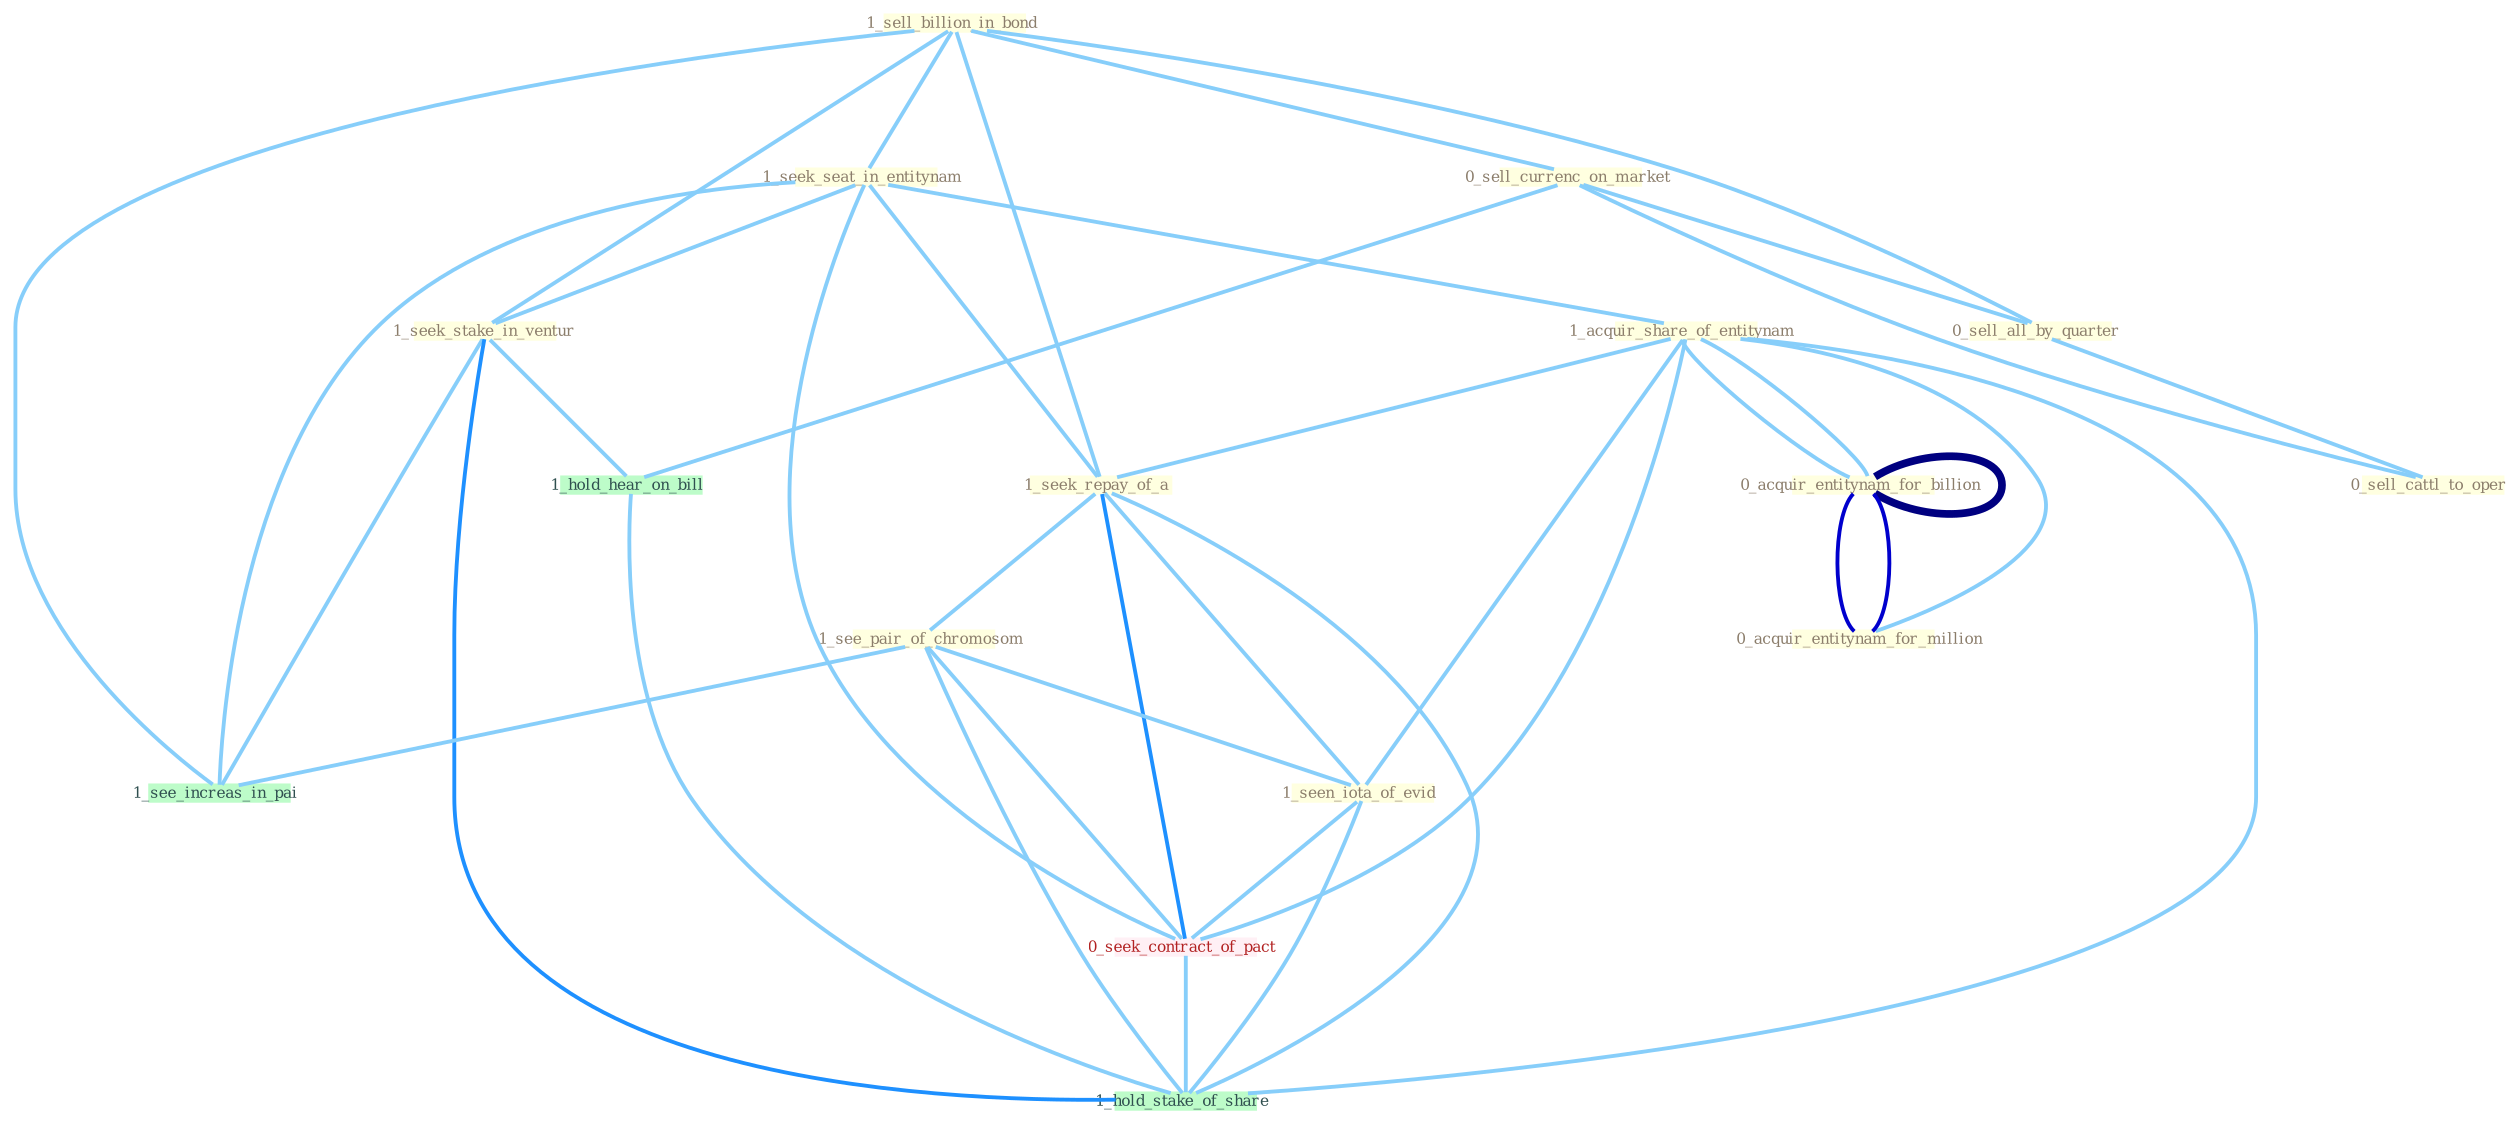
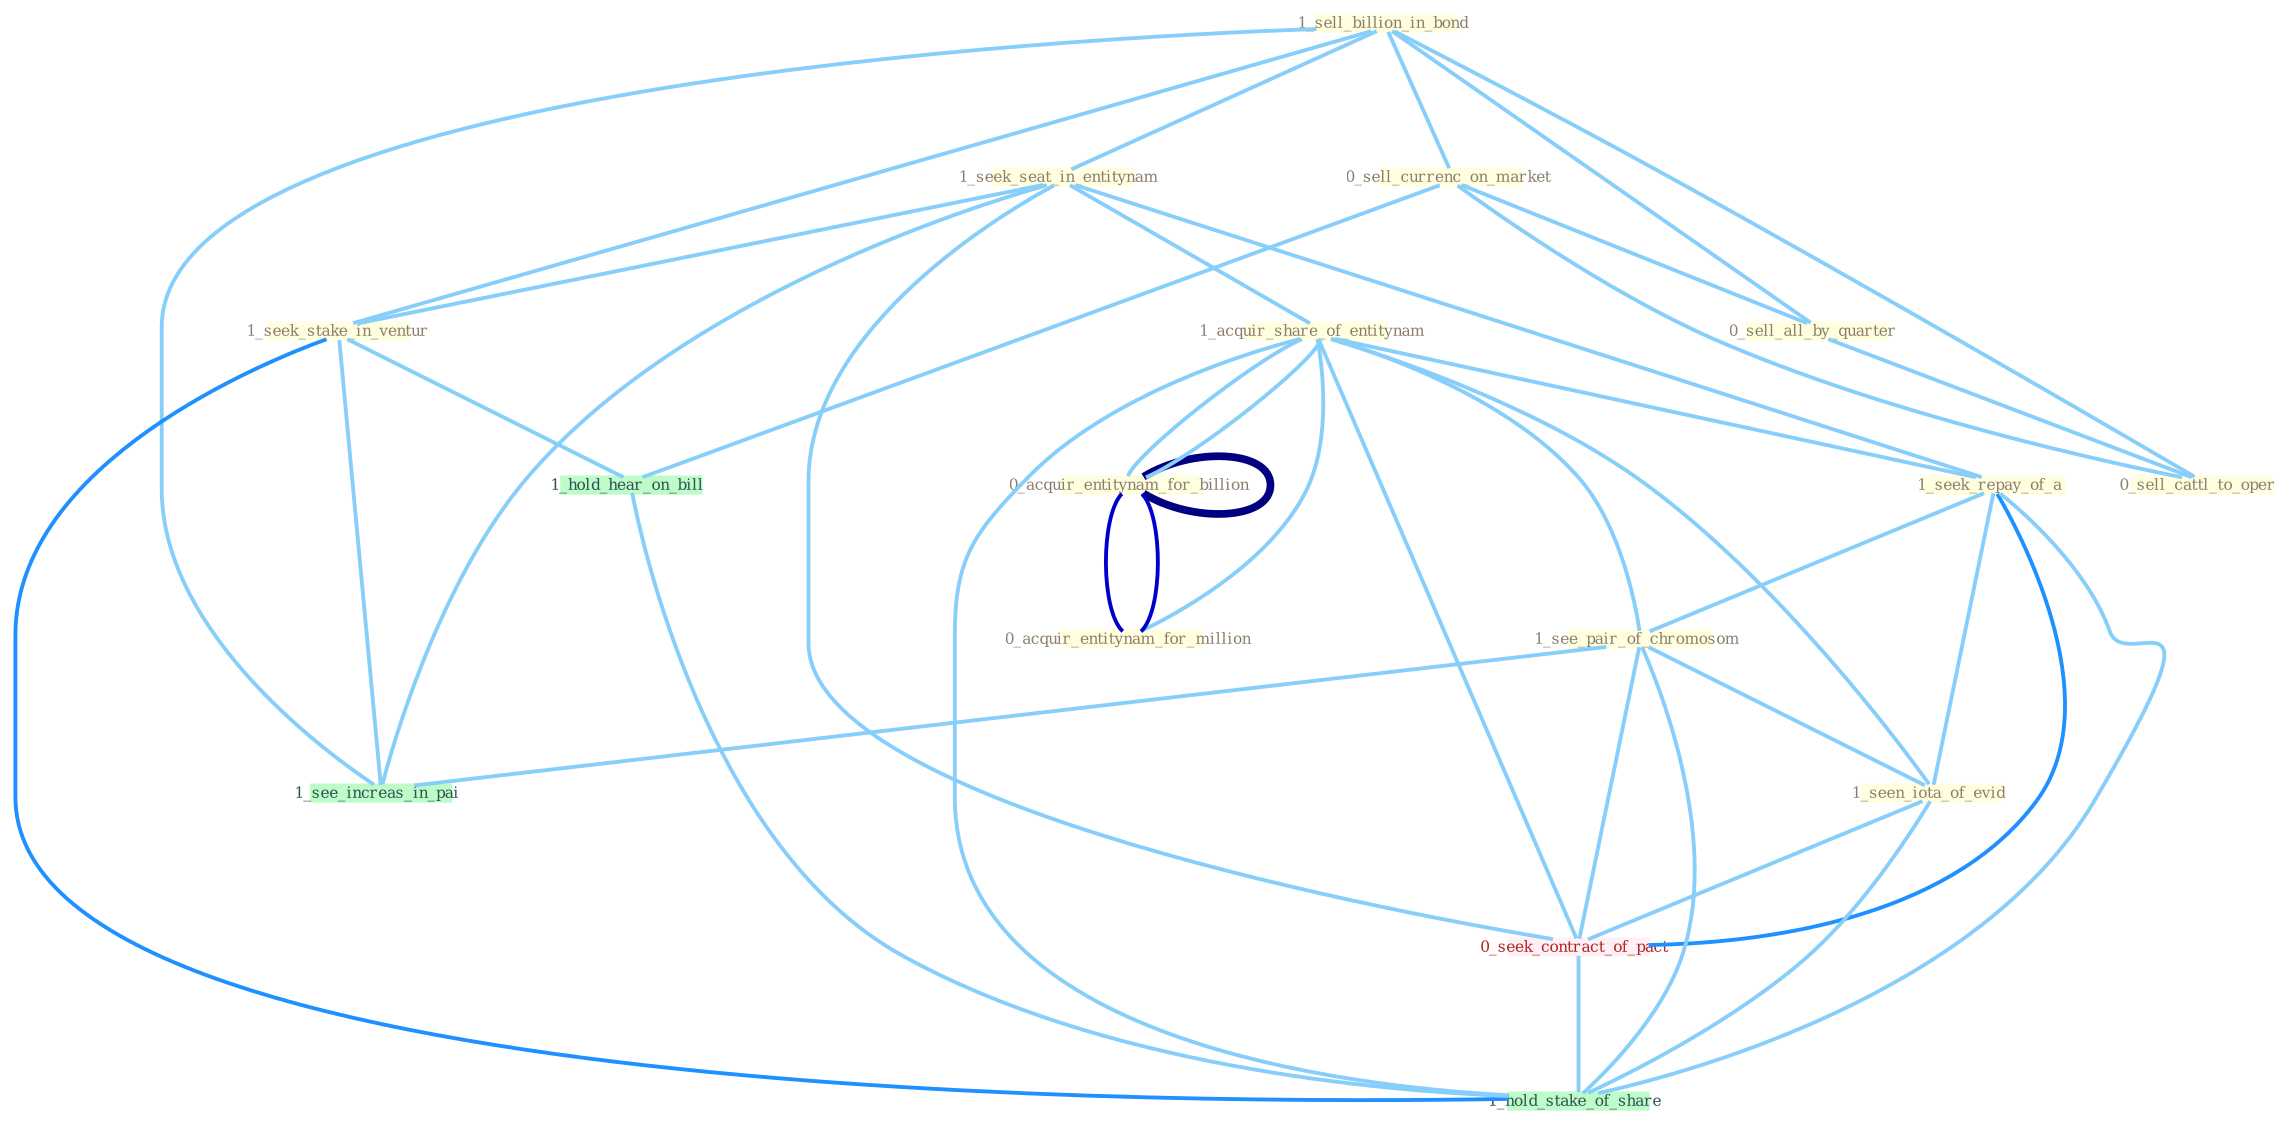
(1028, 254) -> (1798, 249)
none -> (1560, 459)
